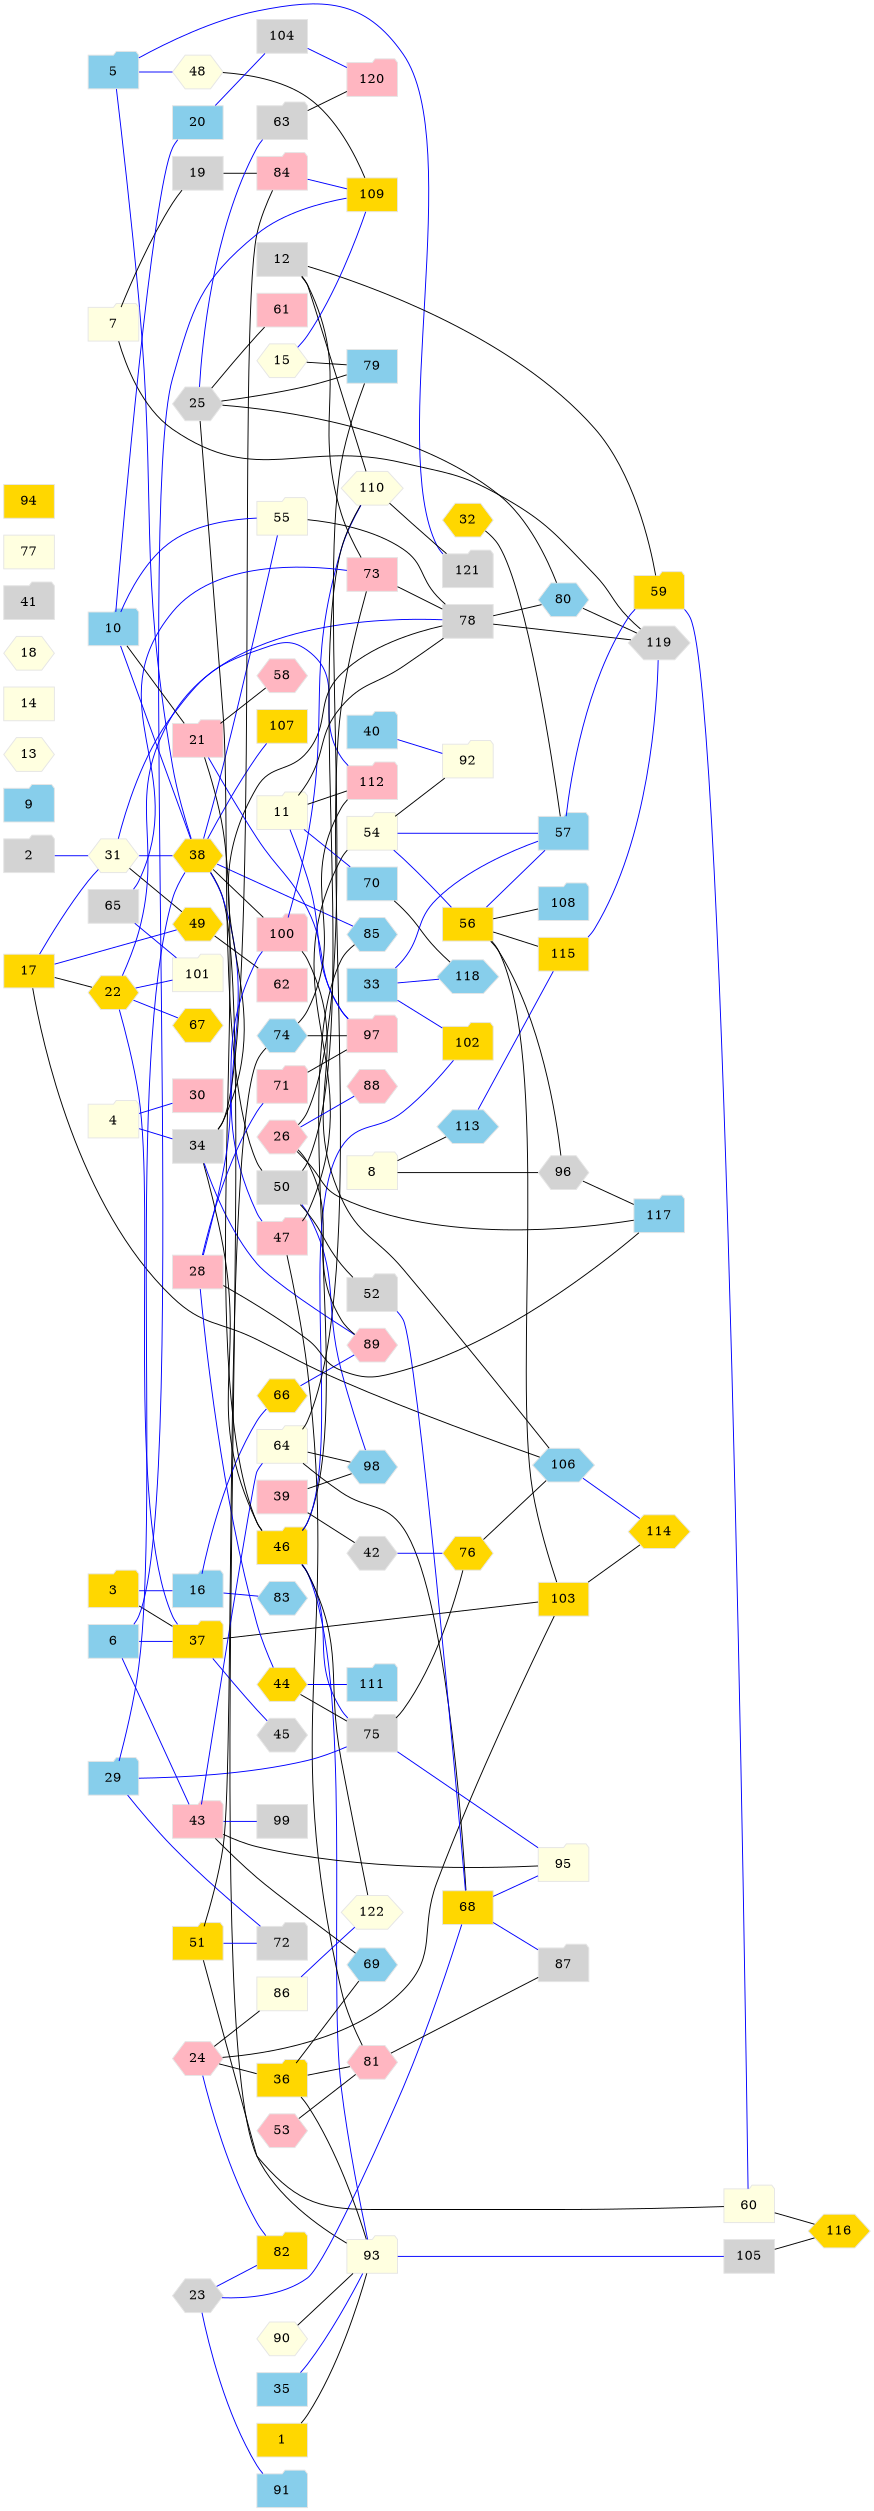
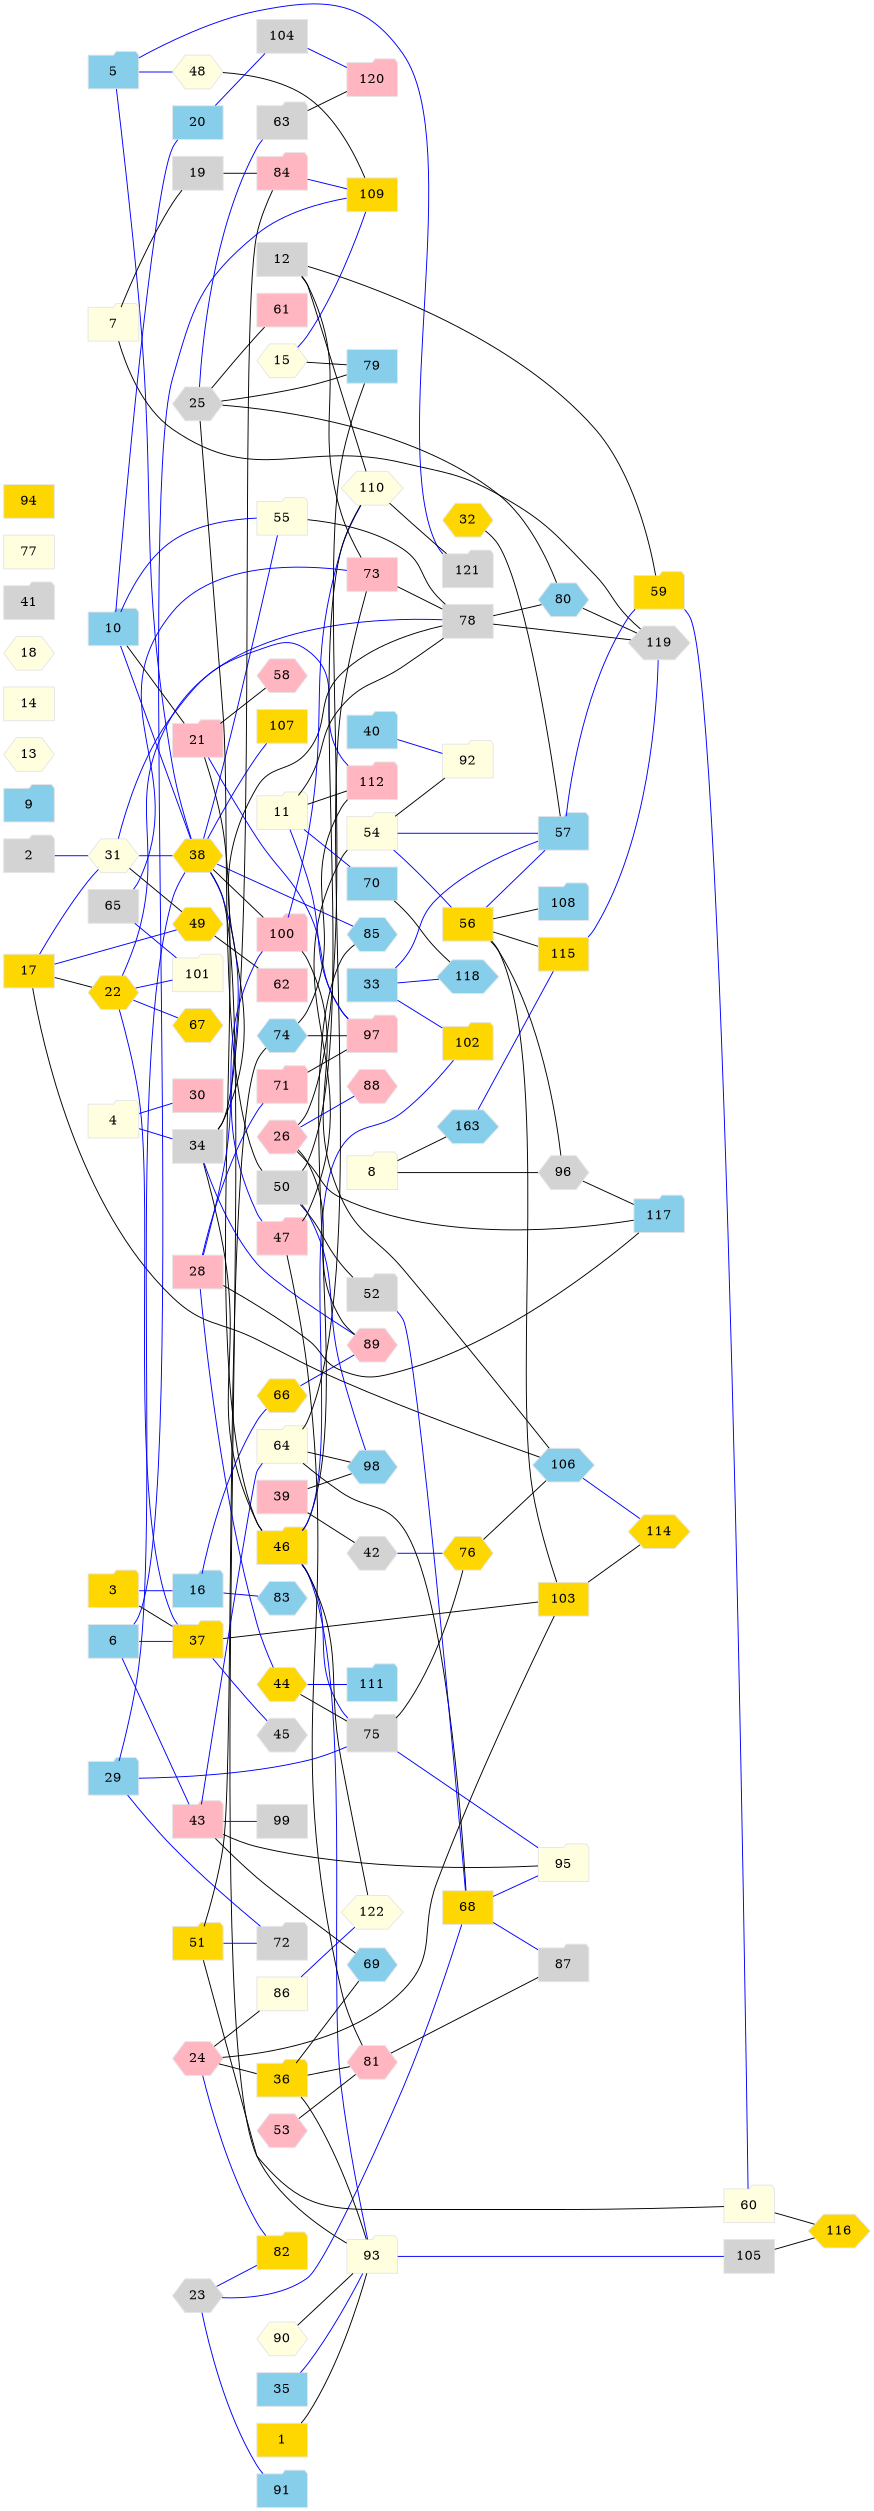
(468, 1127) -> (468, 1127)
